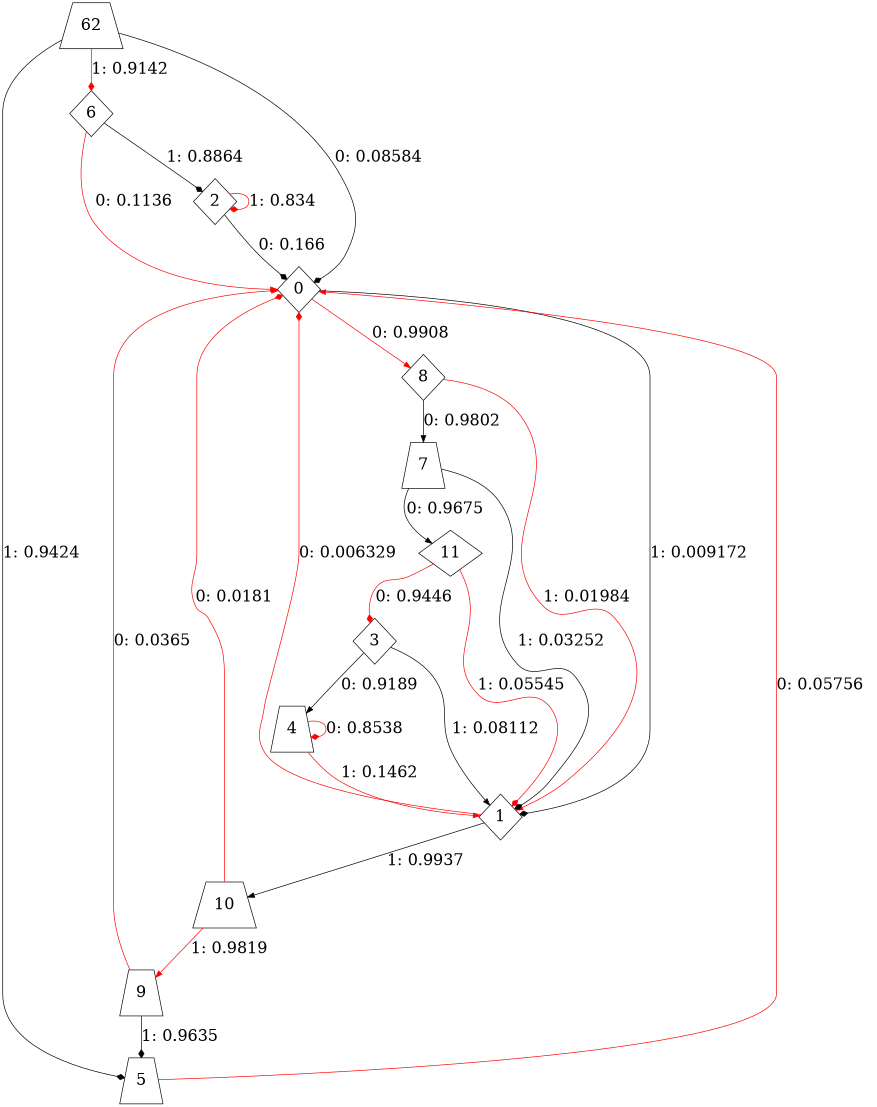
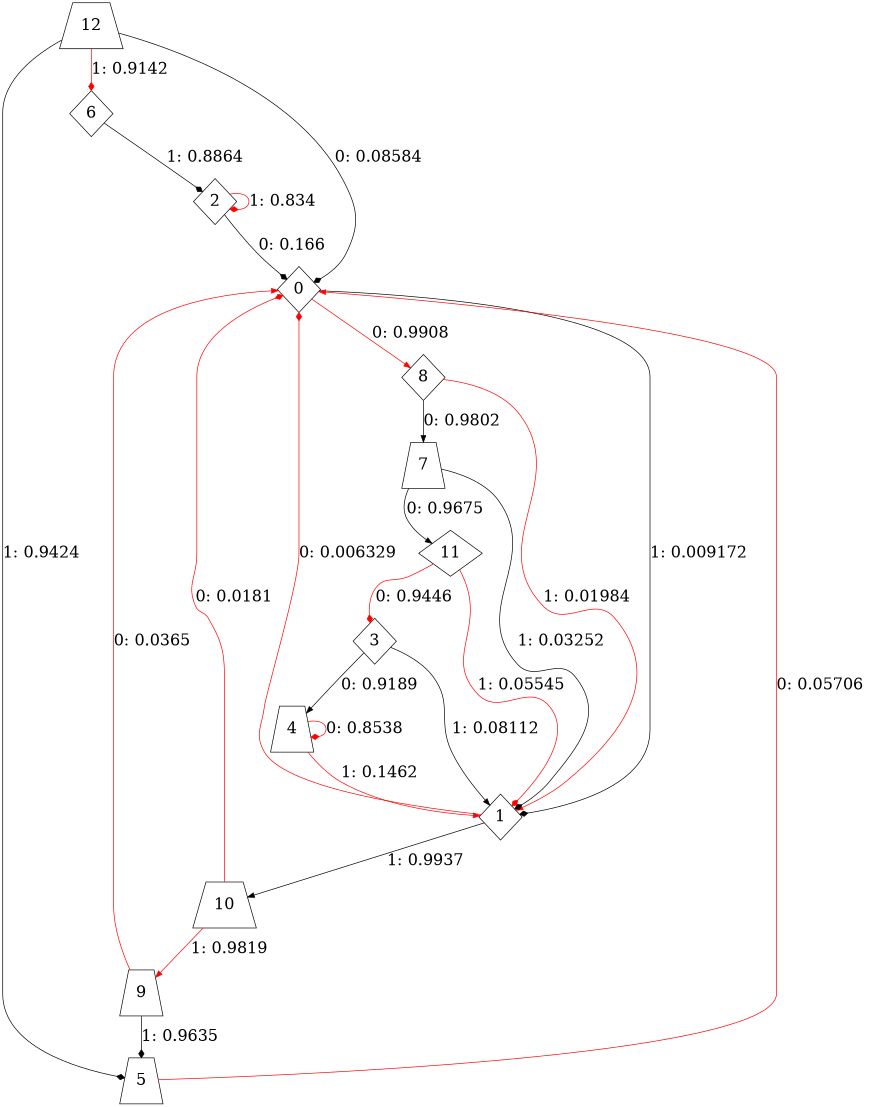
(91, 26) -> (91, 26)
(132, 256) -> none
(825, 685) -> (825, 685)
